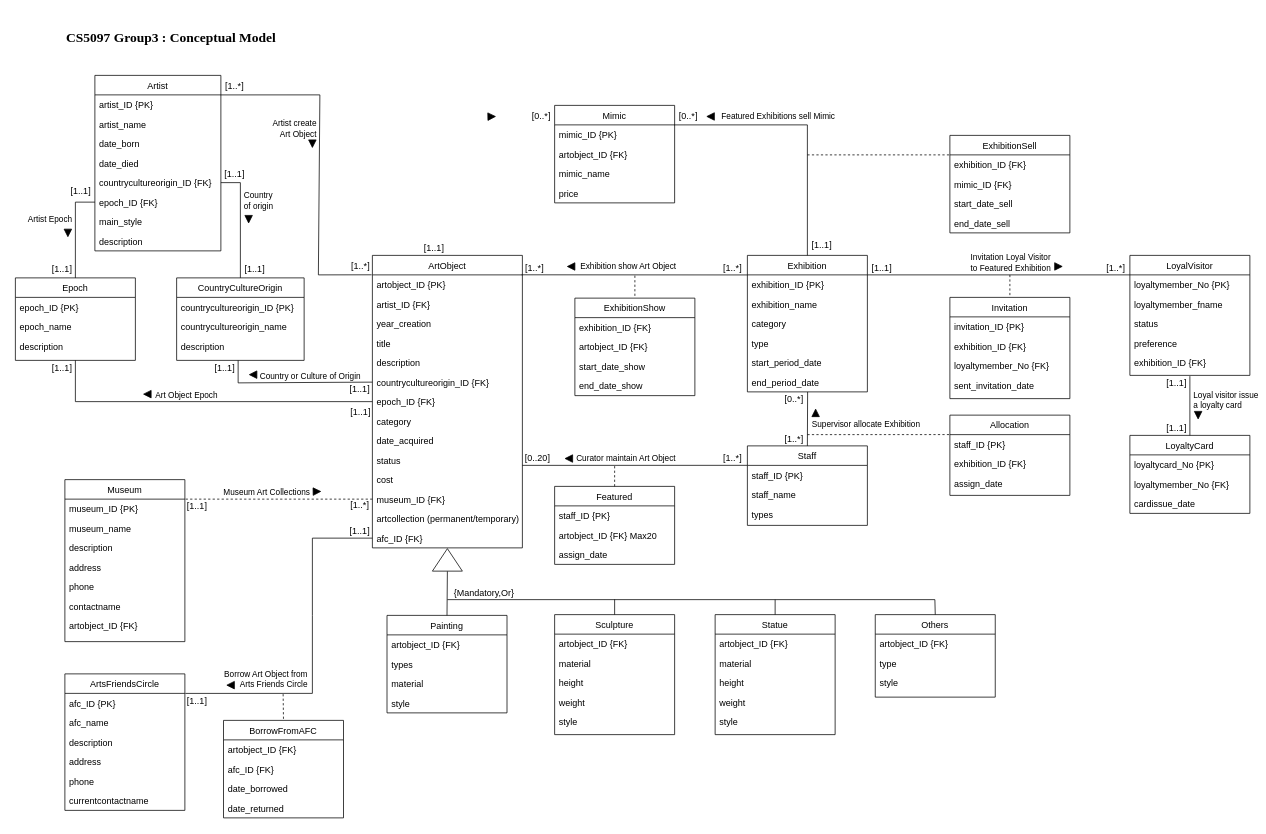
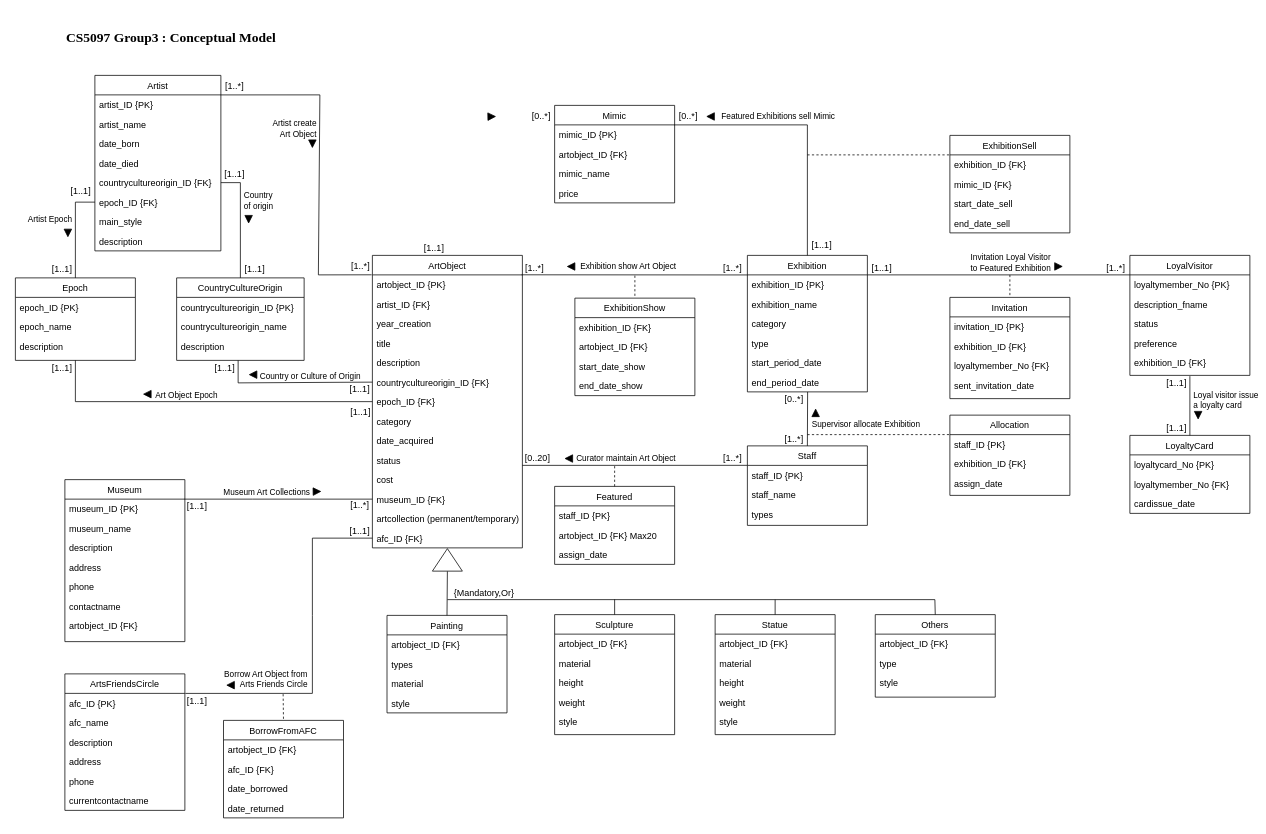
(1180, 305) -> (1175, 305)
(278, 499) -> (278, 499)
